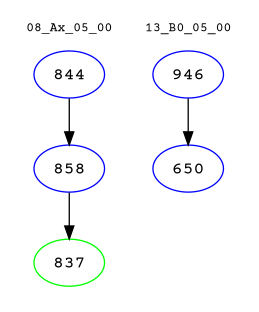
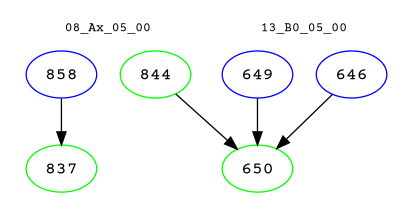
(69, 74) -> (156, 74)
(188, 74) -> (352, 74)
none -> (257, 74)
(69, 115) -> (193, 109)
(188, 169) -> (257, 169)
